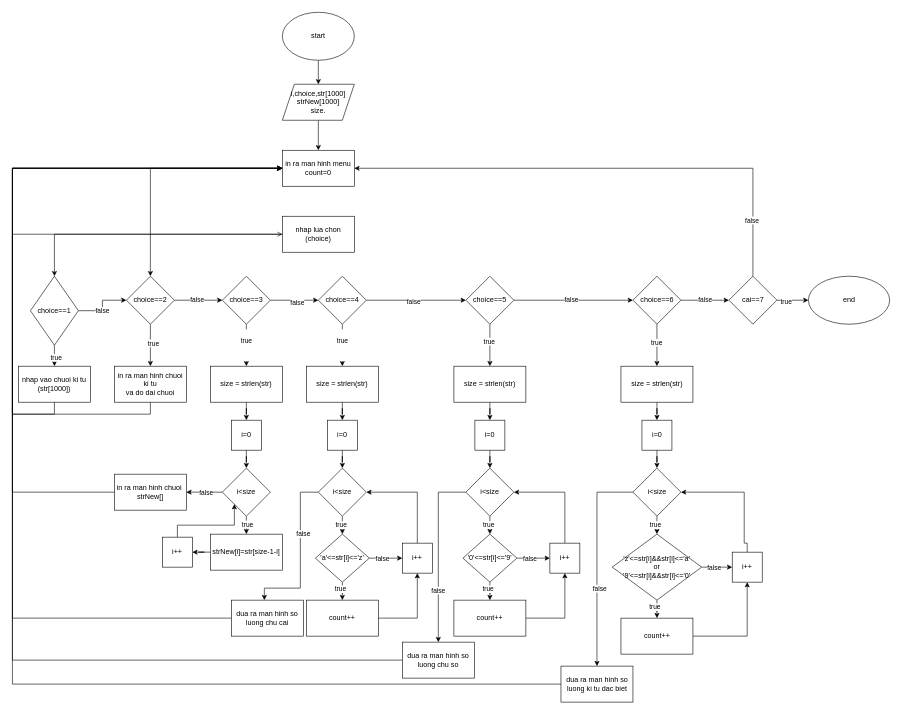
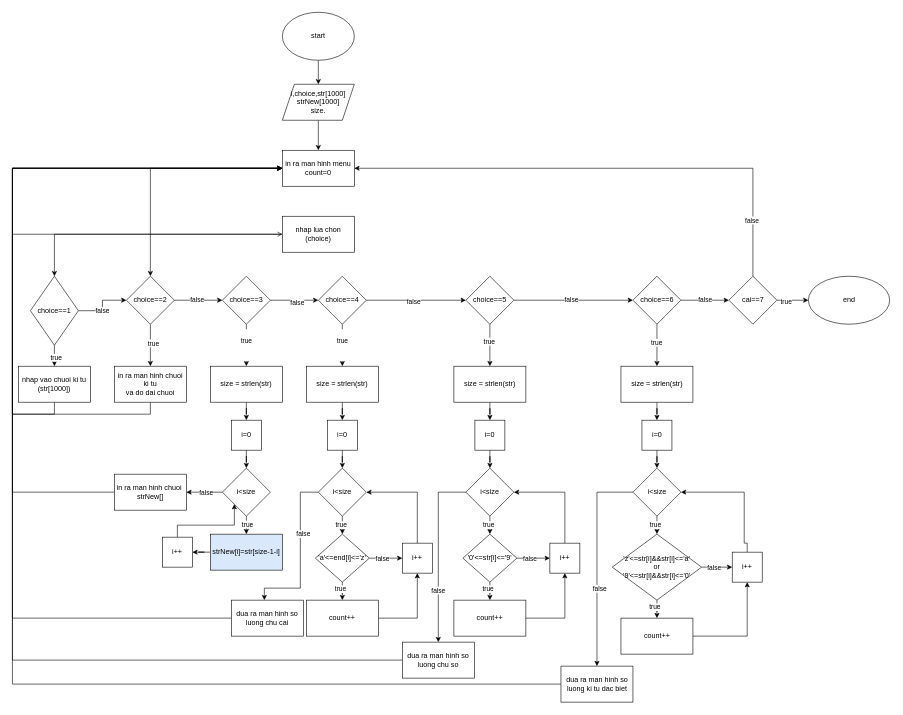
(246, 552) -> (246, 552)
(342, 558) -> (342, 558)
